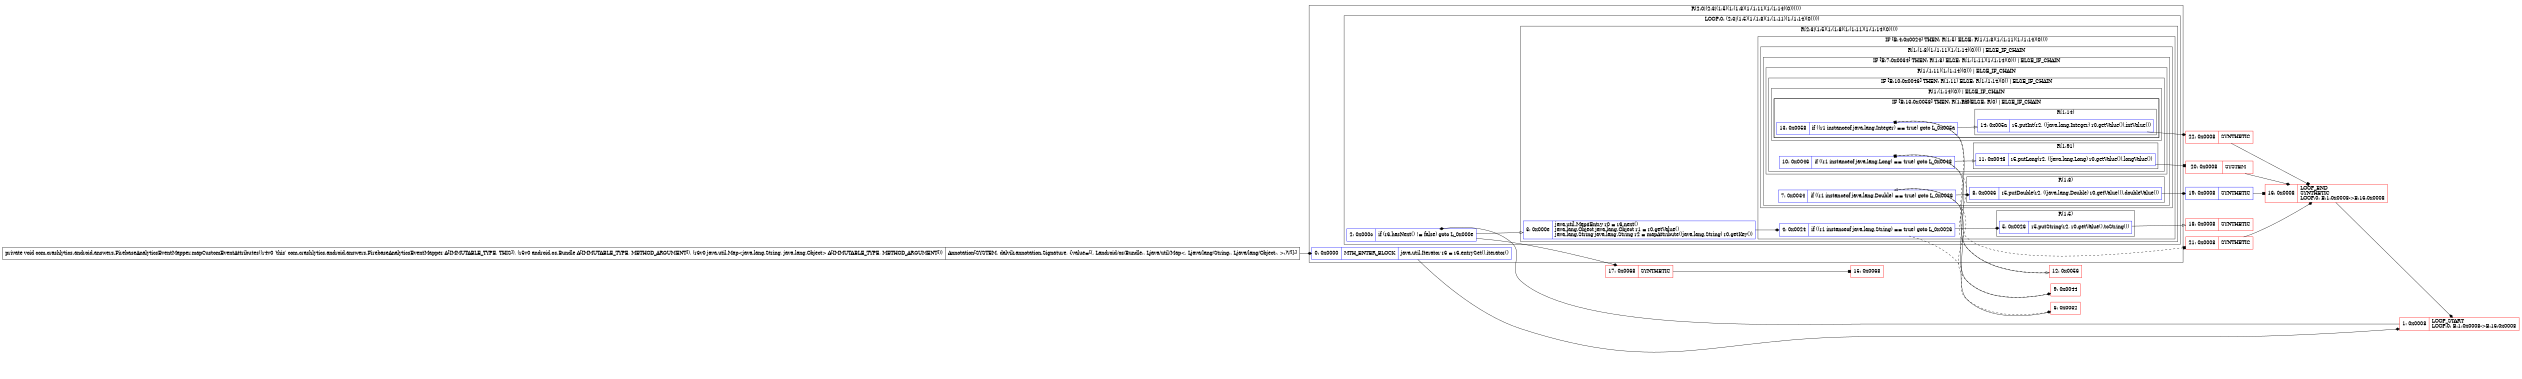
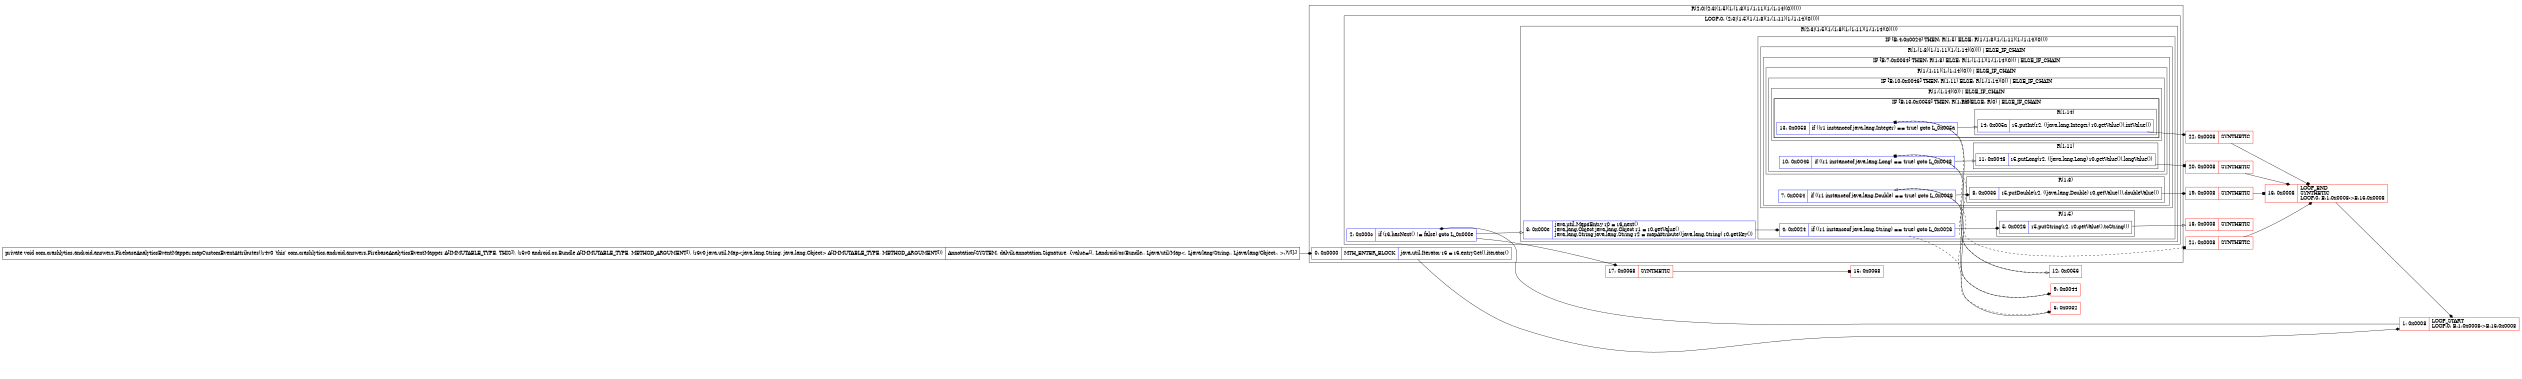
(2066, 147) -> (2066, 147)
(2235, 167) -> (2236, 167)
(2219, 193) -> (2219, 193)
